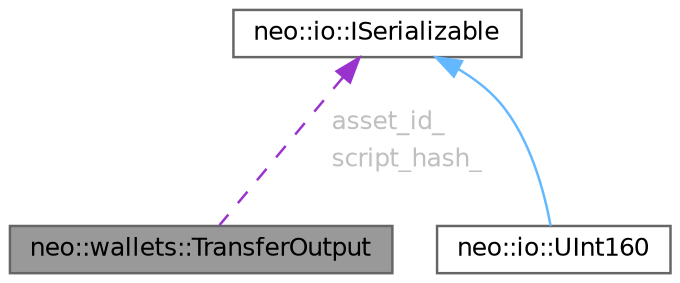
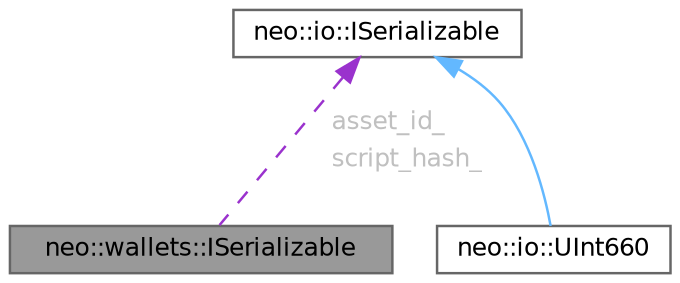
(201, 250) -> (201, 250)
(554, 250) -> (554, 250)
